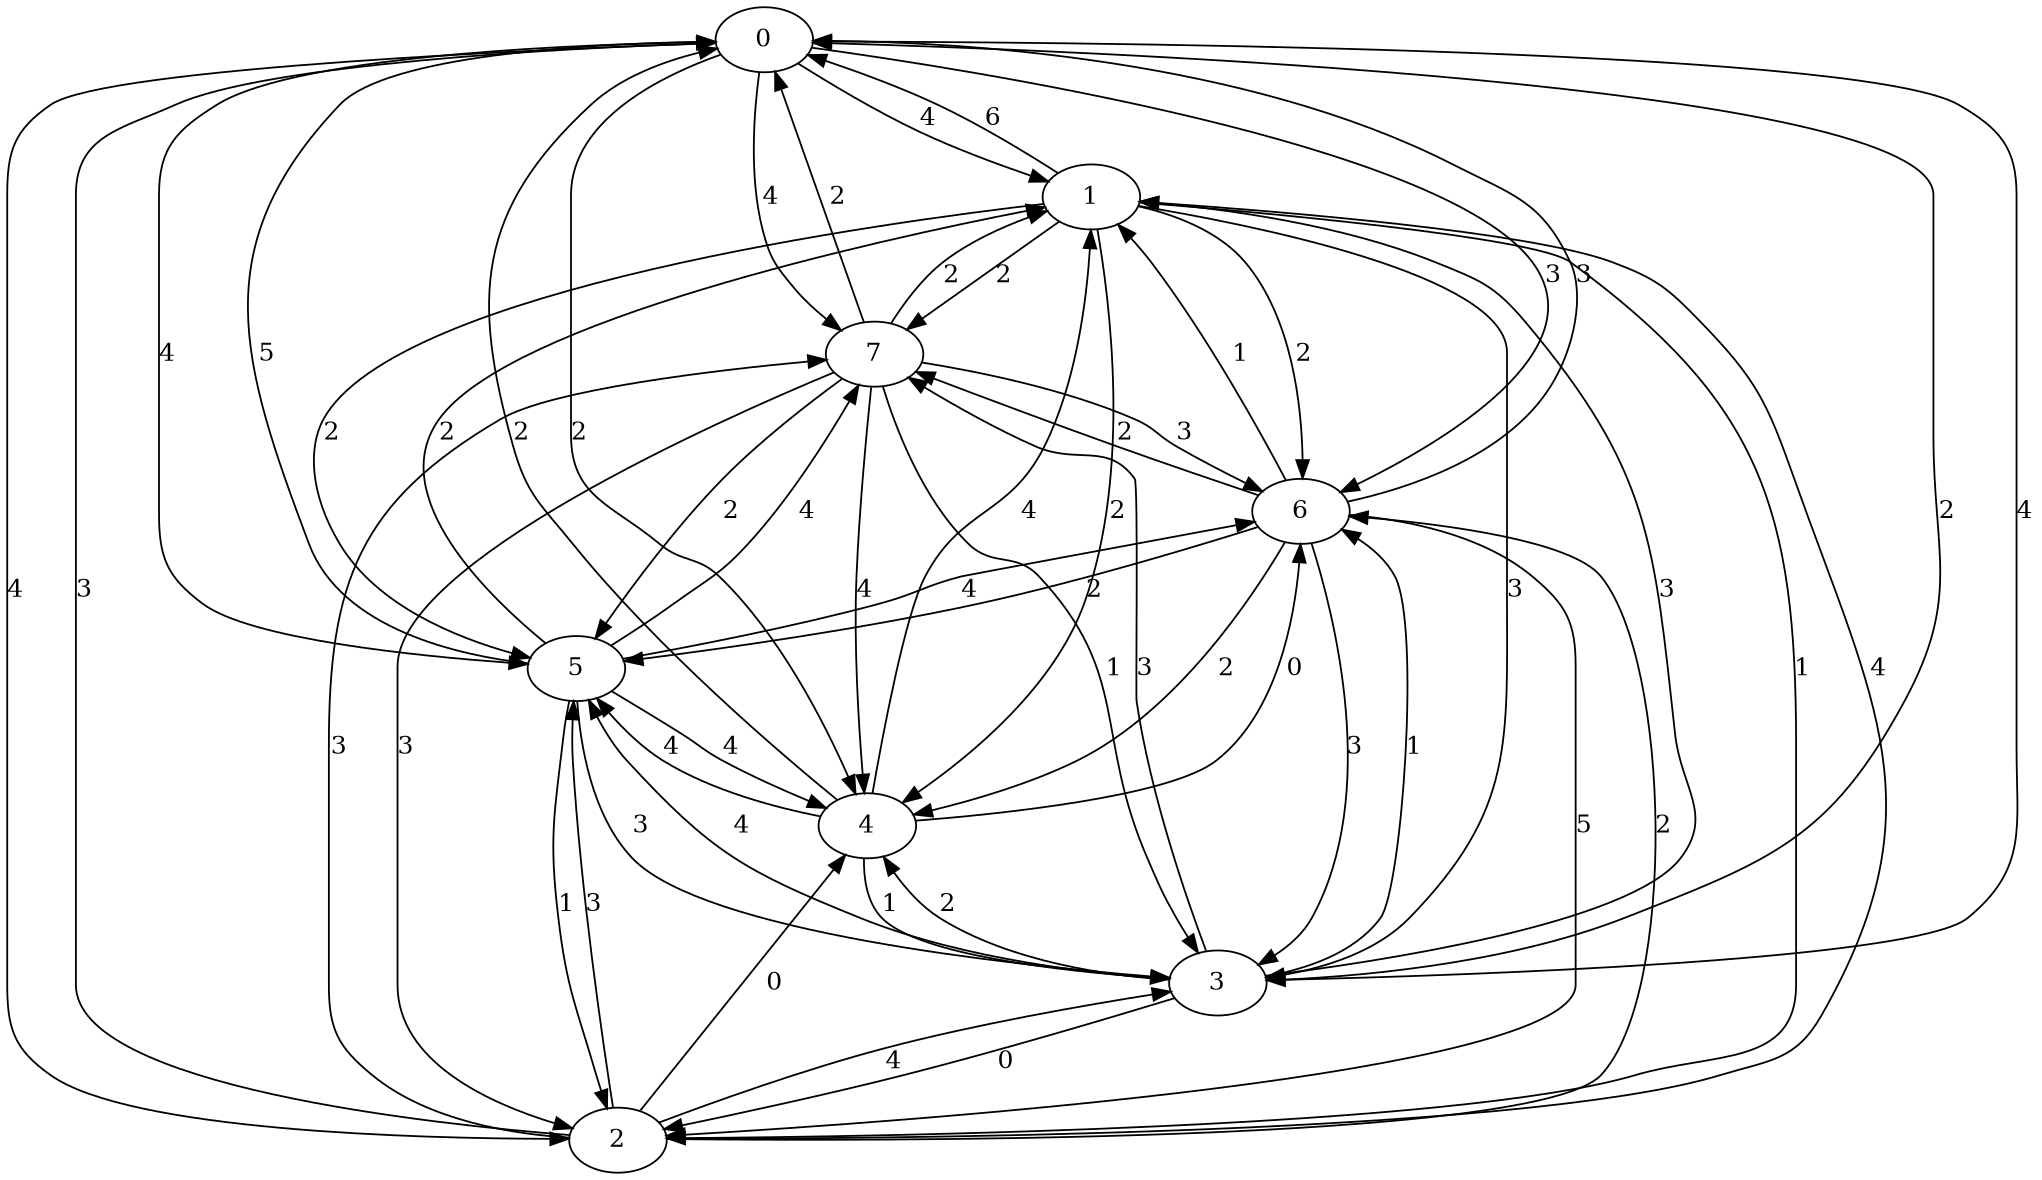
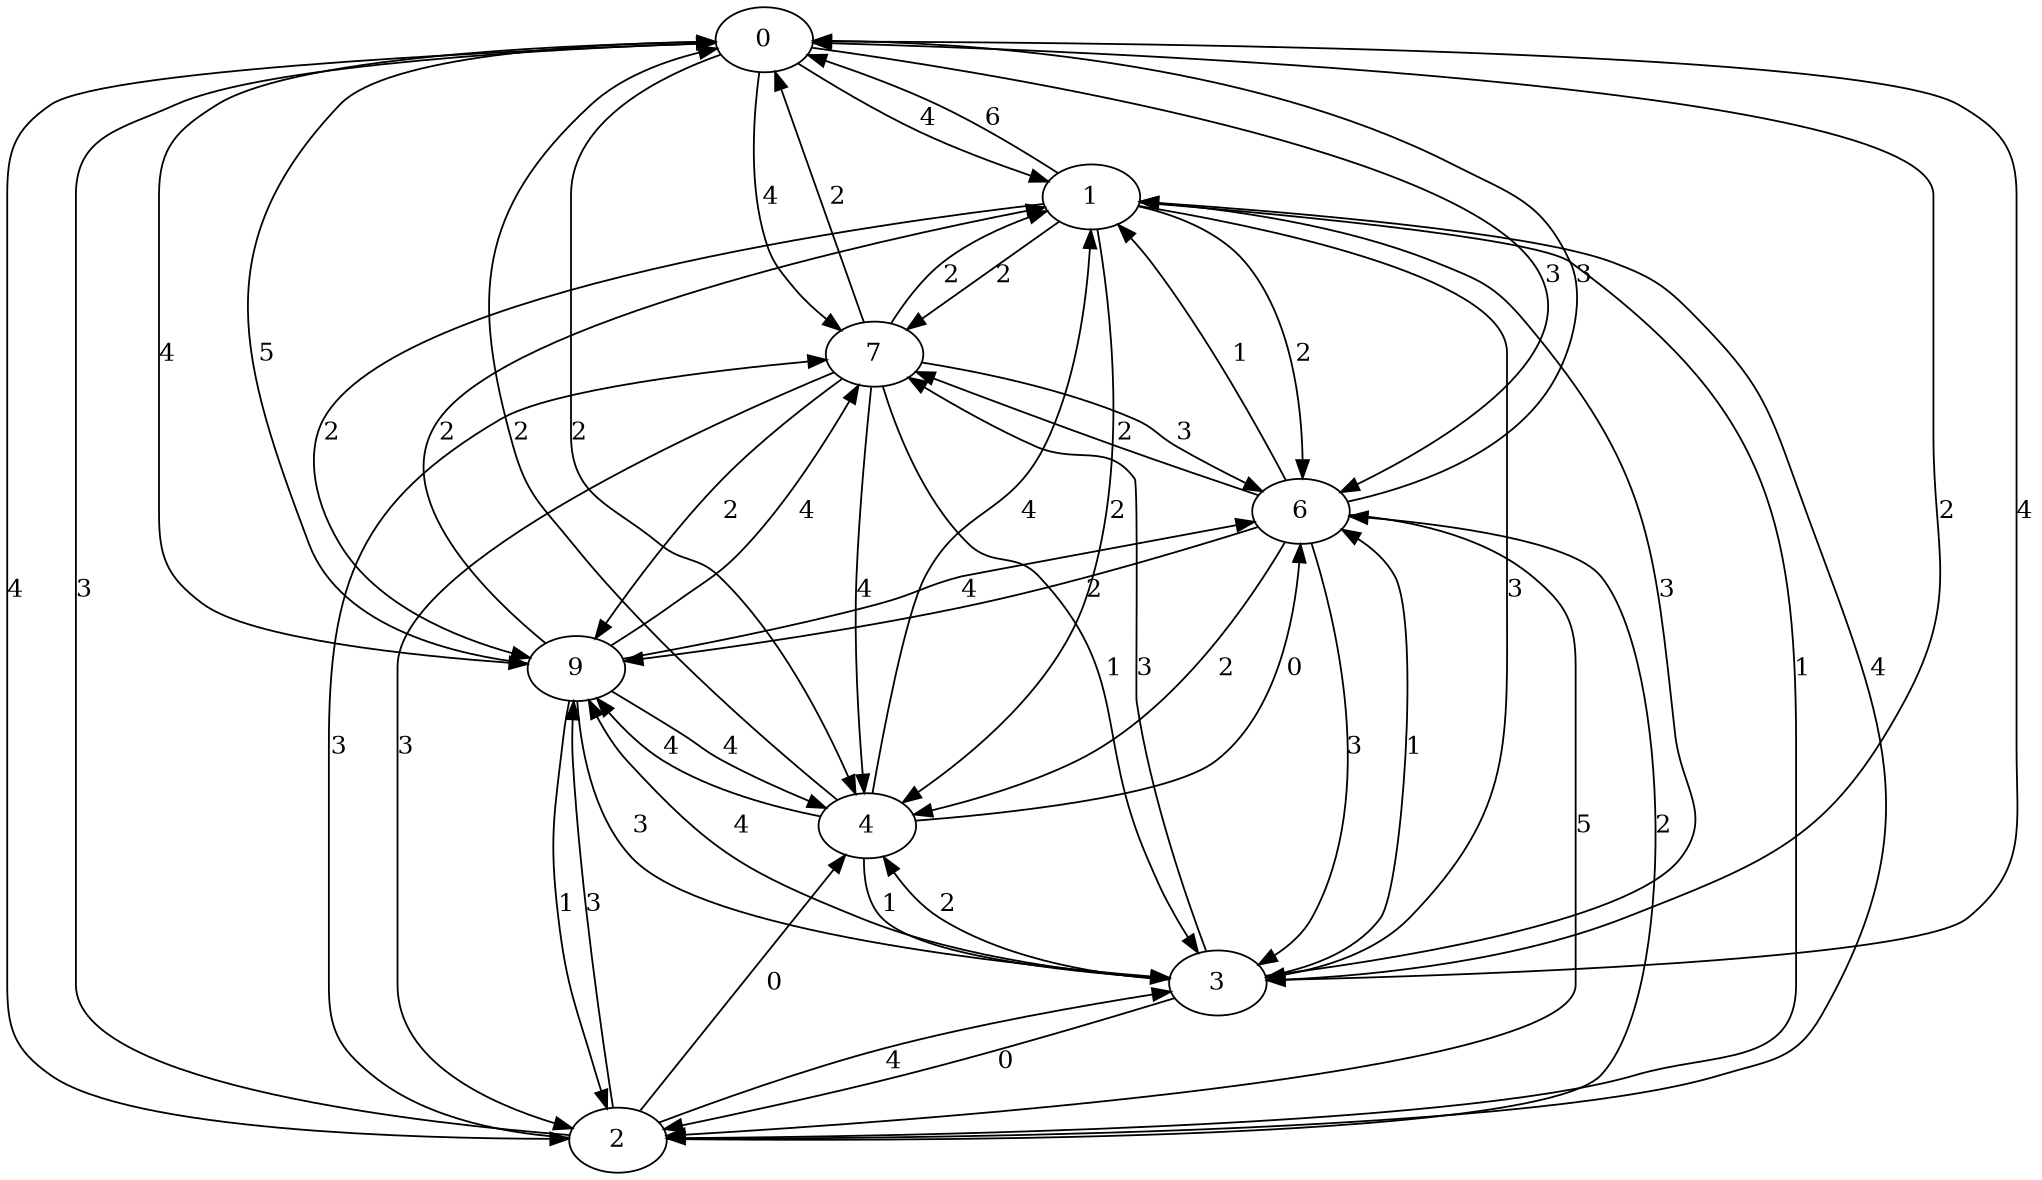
(576, 669) -> (576, 669)
